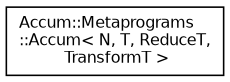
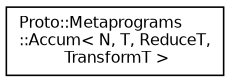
(115, 41) -> (115, 41)
